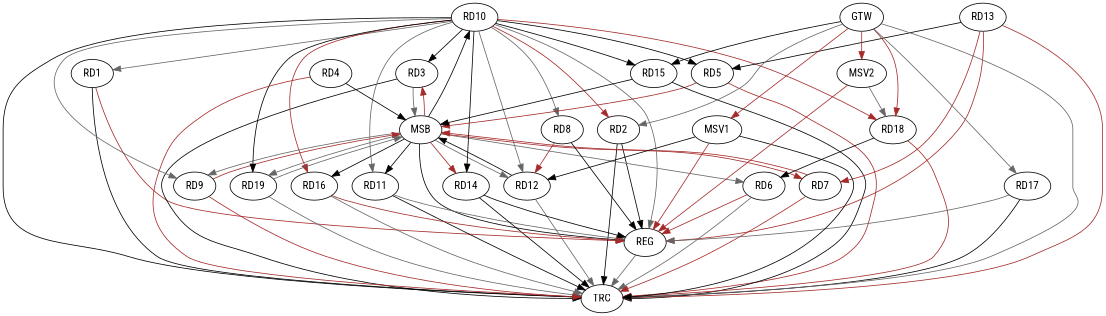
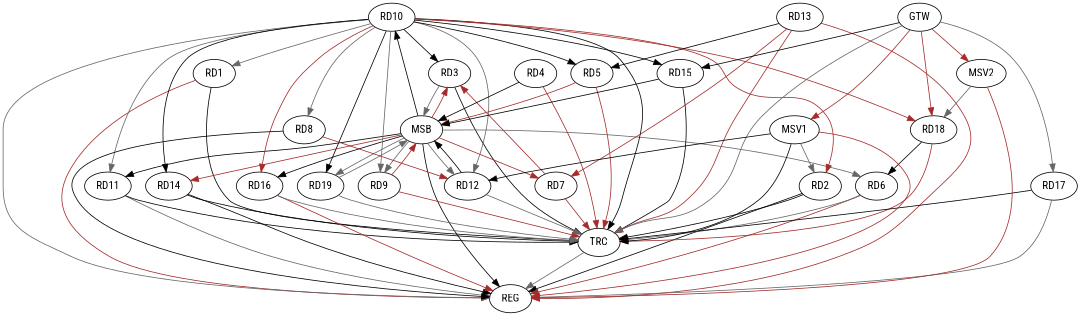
(749, 81) -> (806, 154)
(629, 150) -> (509, 137)
(626, 267) -> (558, 268)
